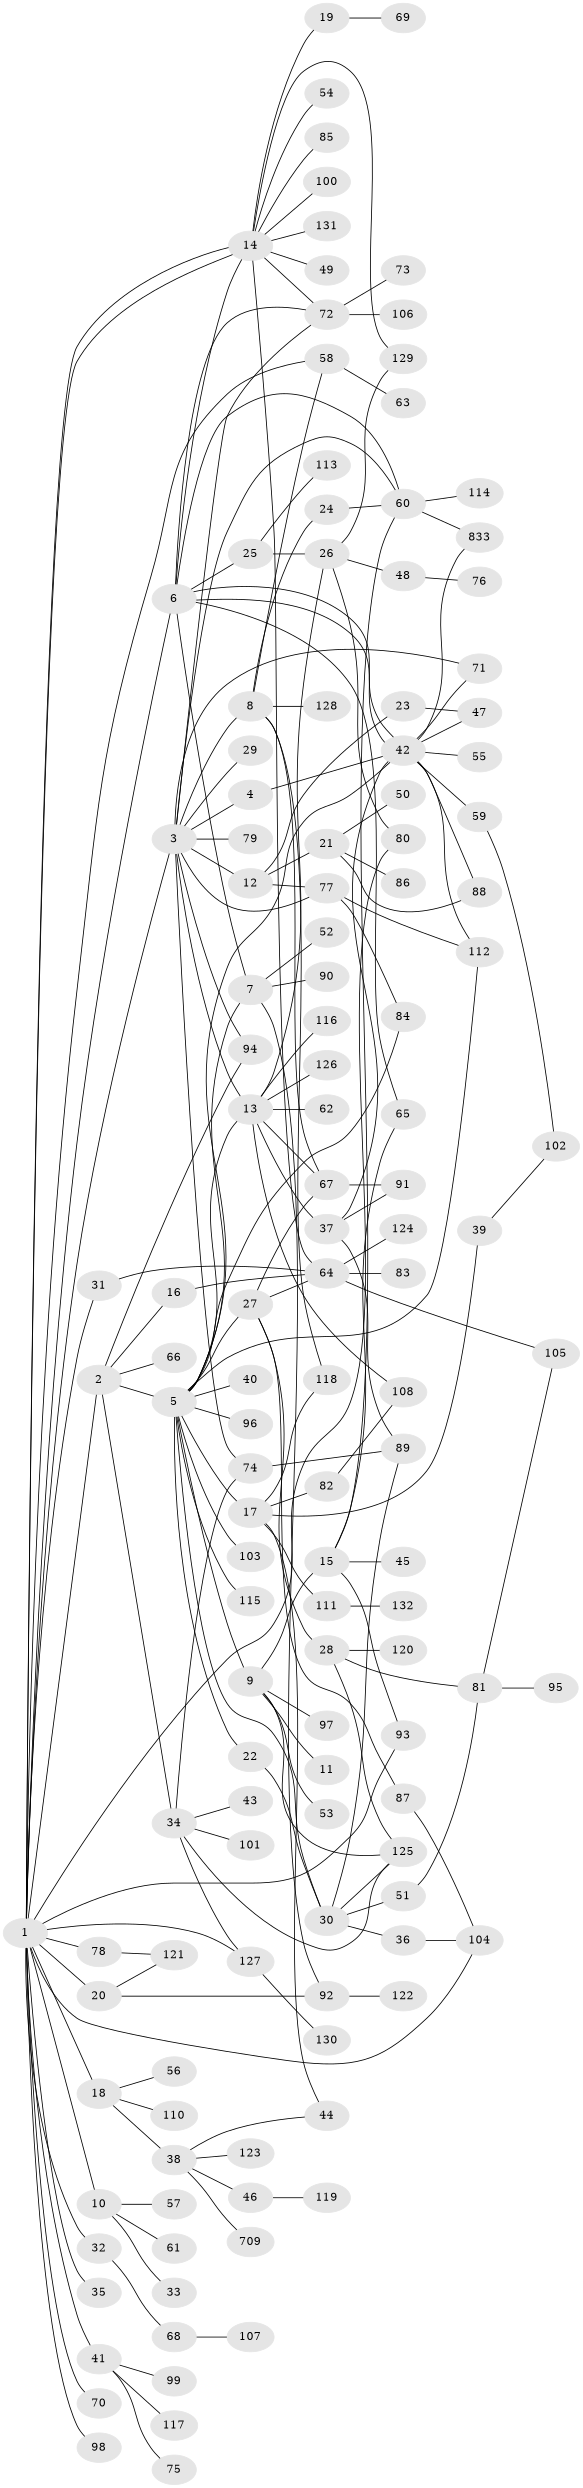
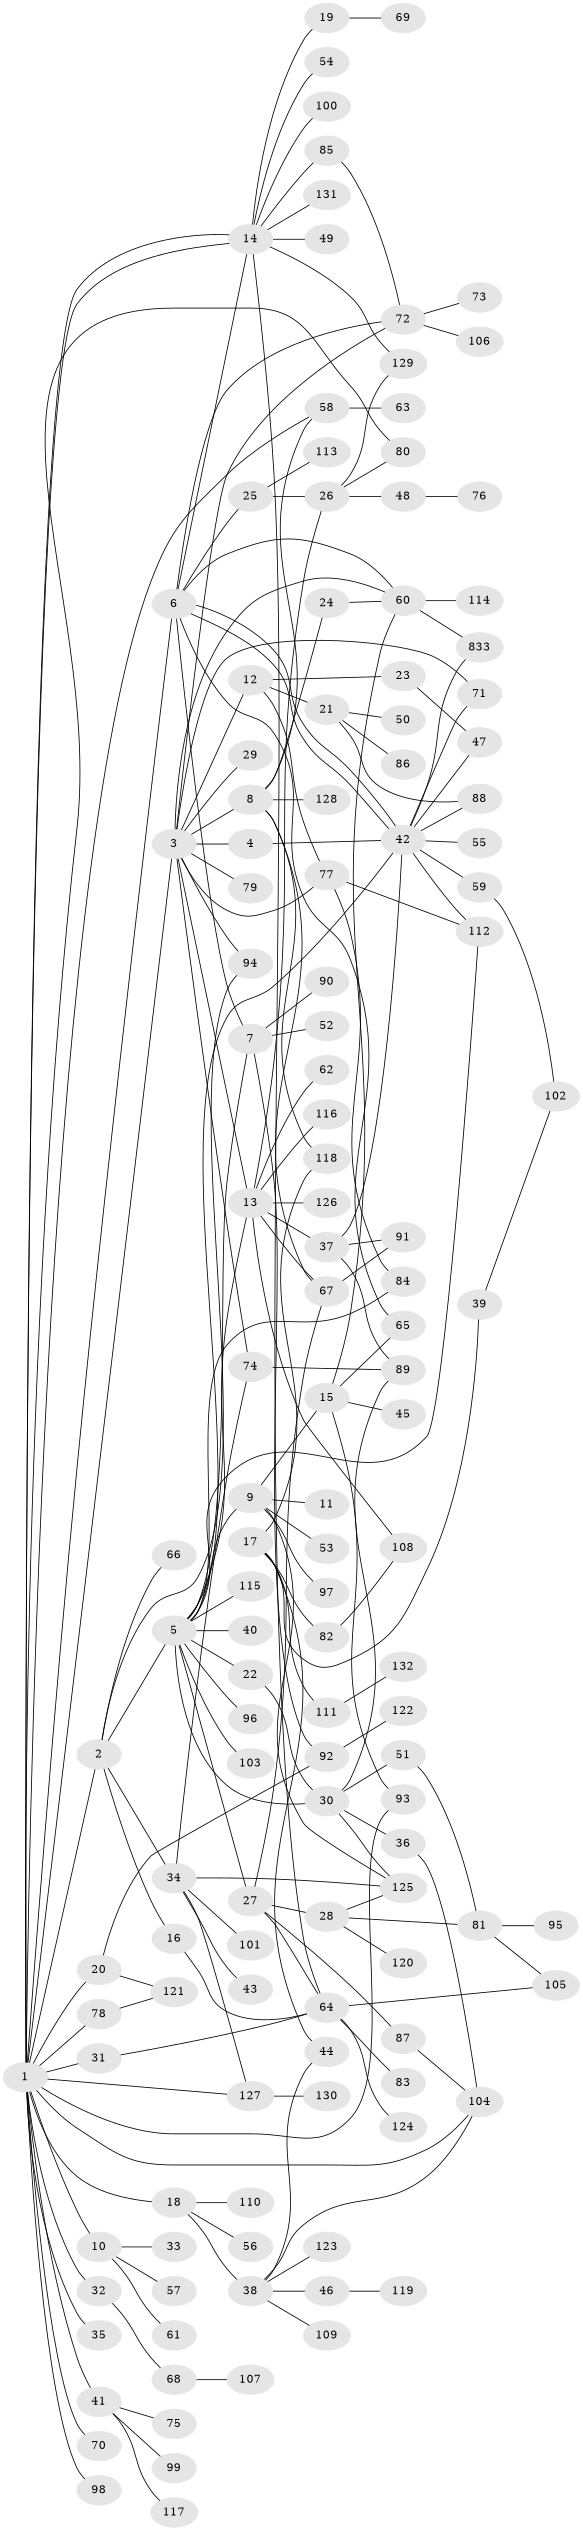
(289, 280) -> (378, 230)
(206, 1460) -> none
none -> (369, 2200)
(251, 2242) -> (327, 2335)
